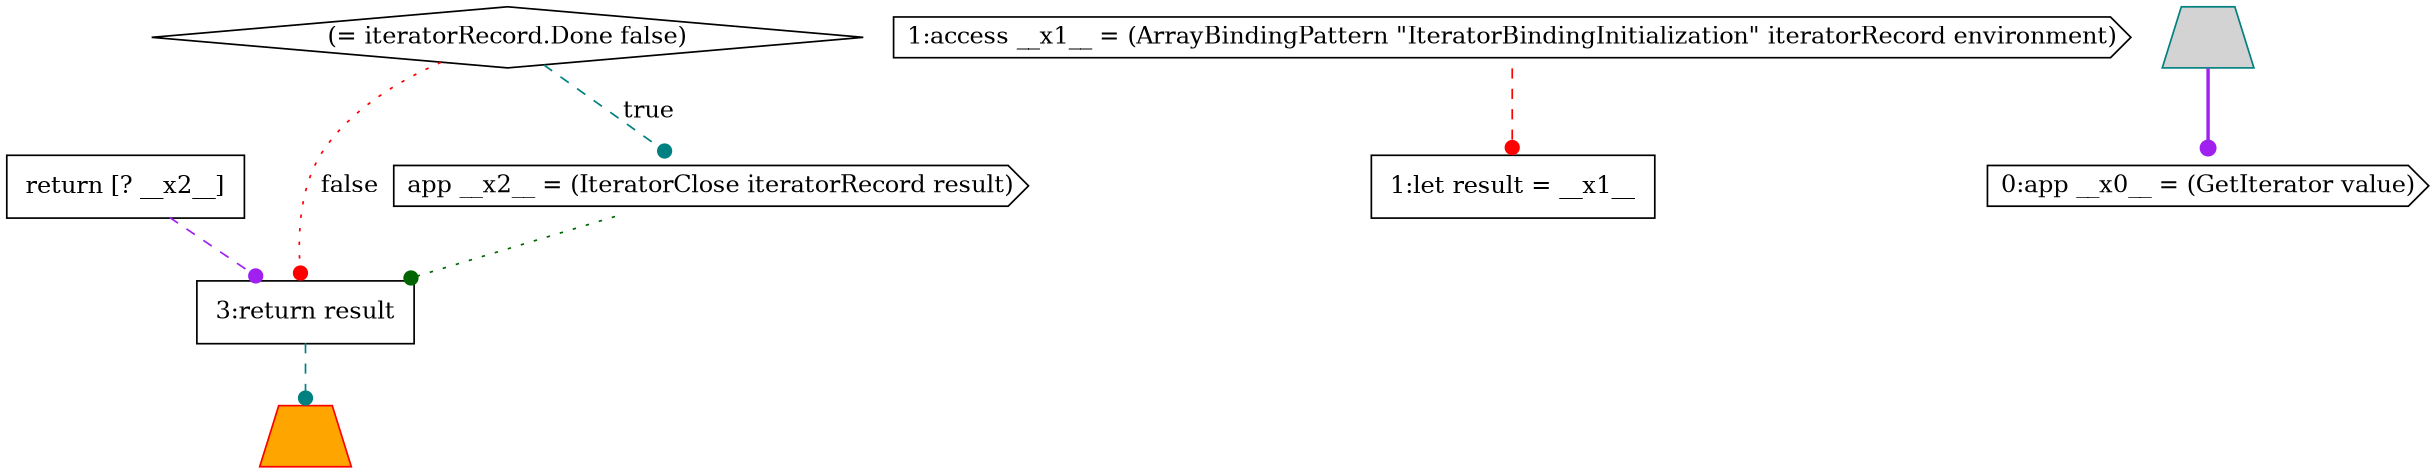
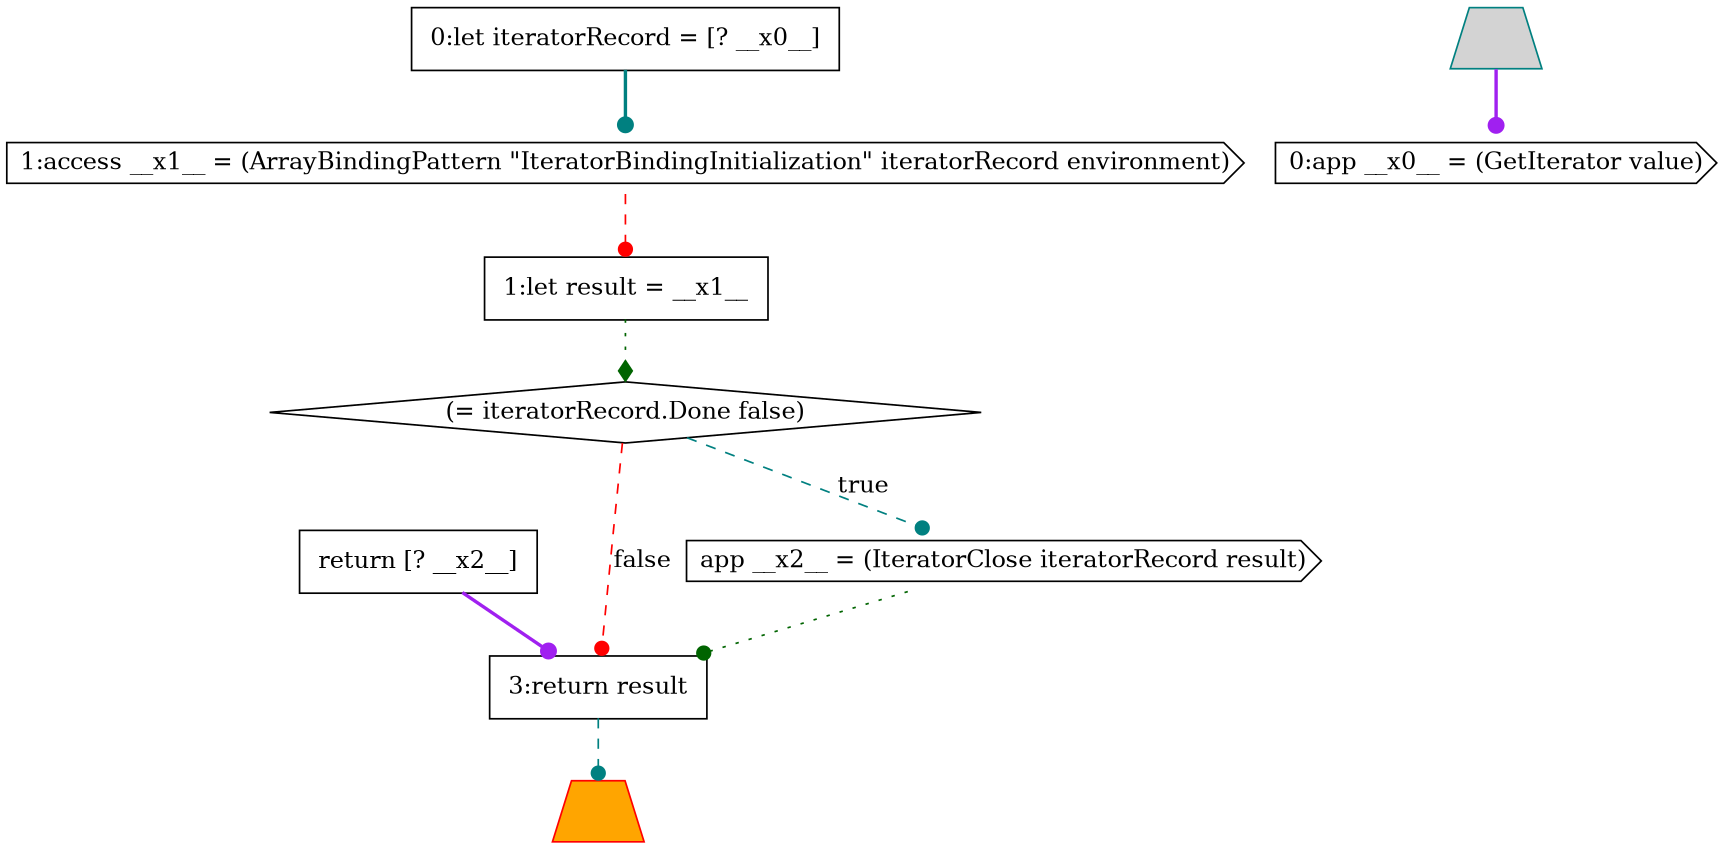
none -> (625, 38)
(332, 139) -> (612, 542)
(210, 245) -> (502, 620)
none -> (625, 340)
